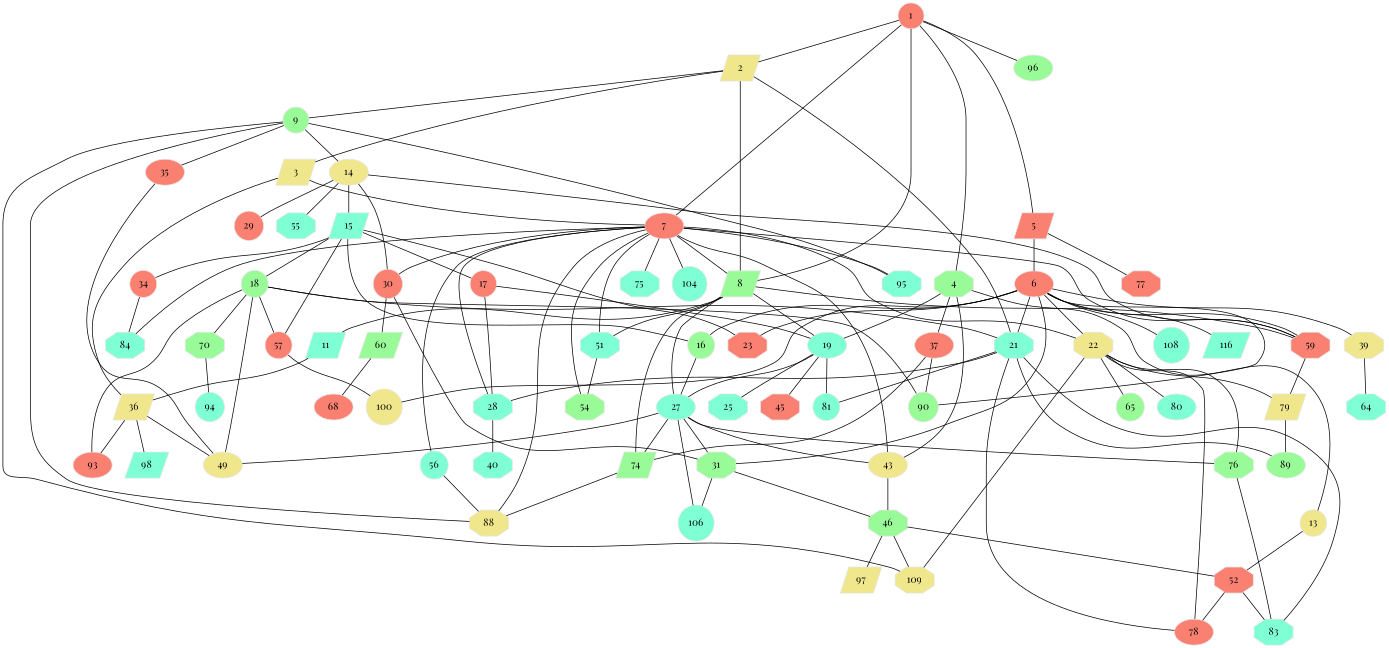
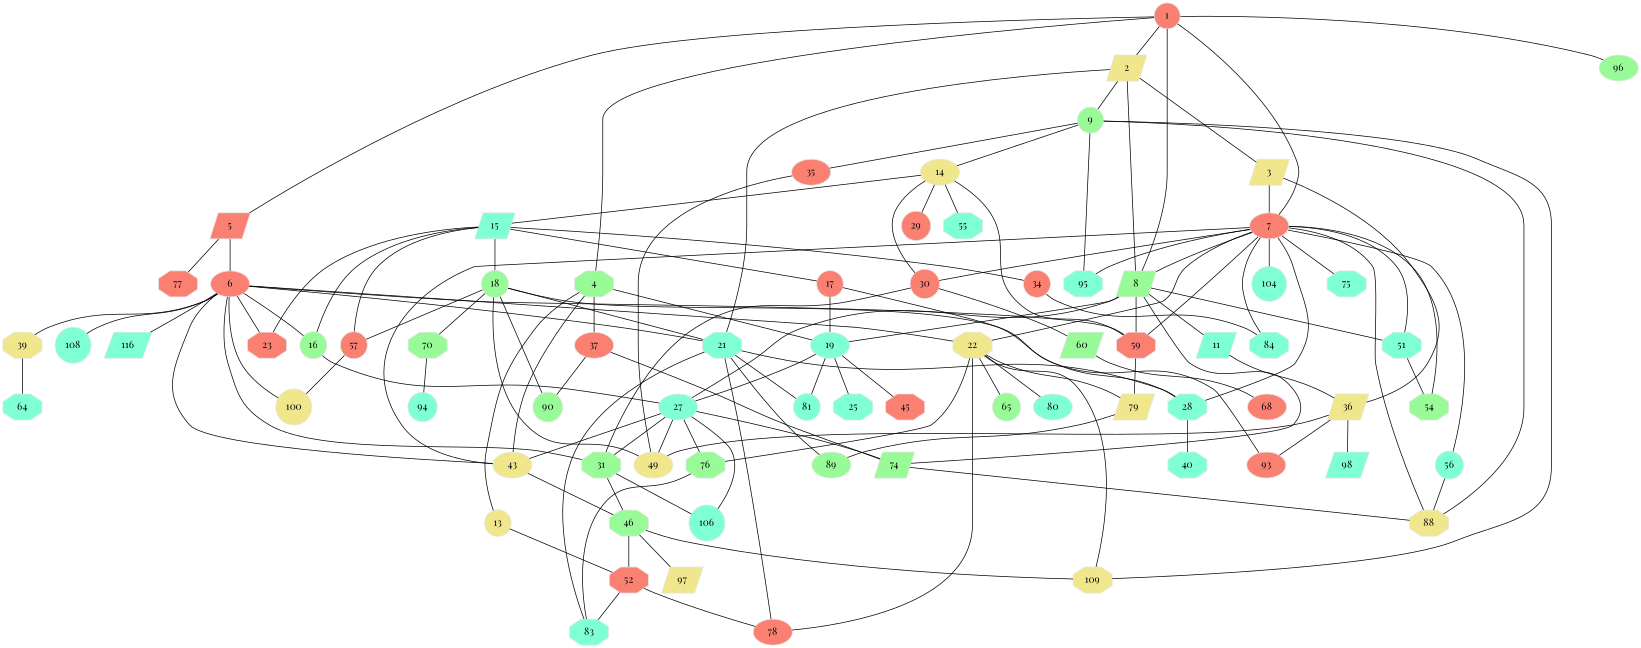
(1263, 355) -> (266, 445)
